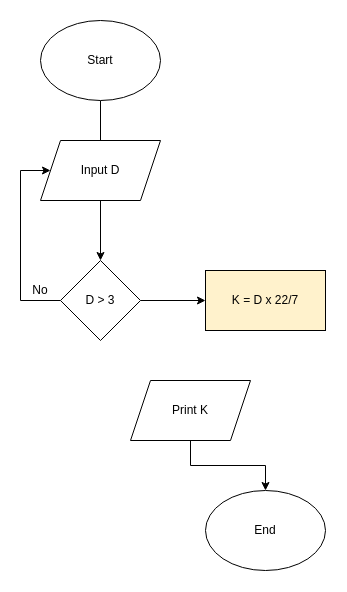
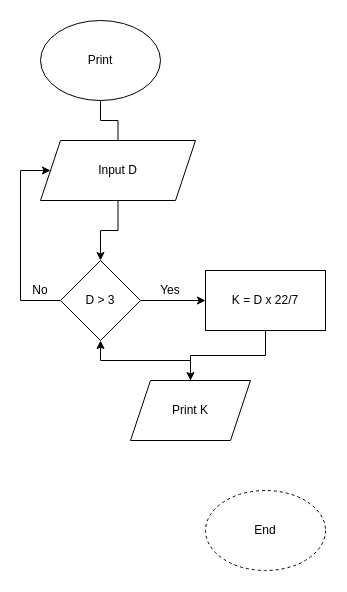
(101, 61) -> (101, 61)
(101, 171) -> (118, 171)
none -> (171, 291)
(266, 301) -> (266, 301)
none -> (240, 356)
(225, 466) -> (139, 361)
(266, 531) -> (266, 531)
